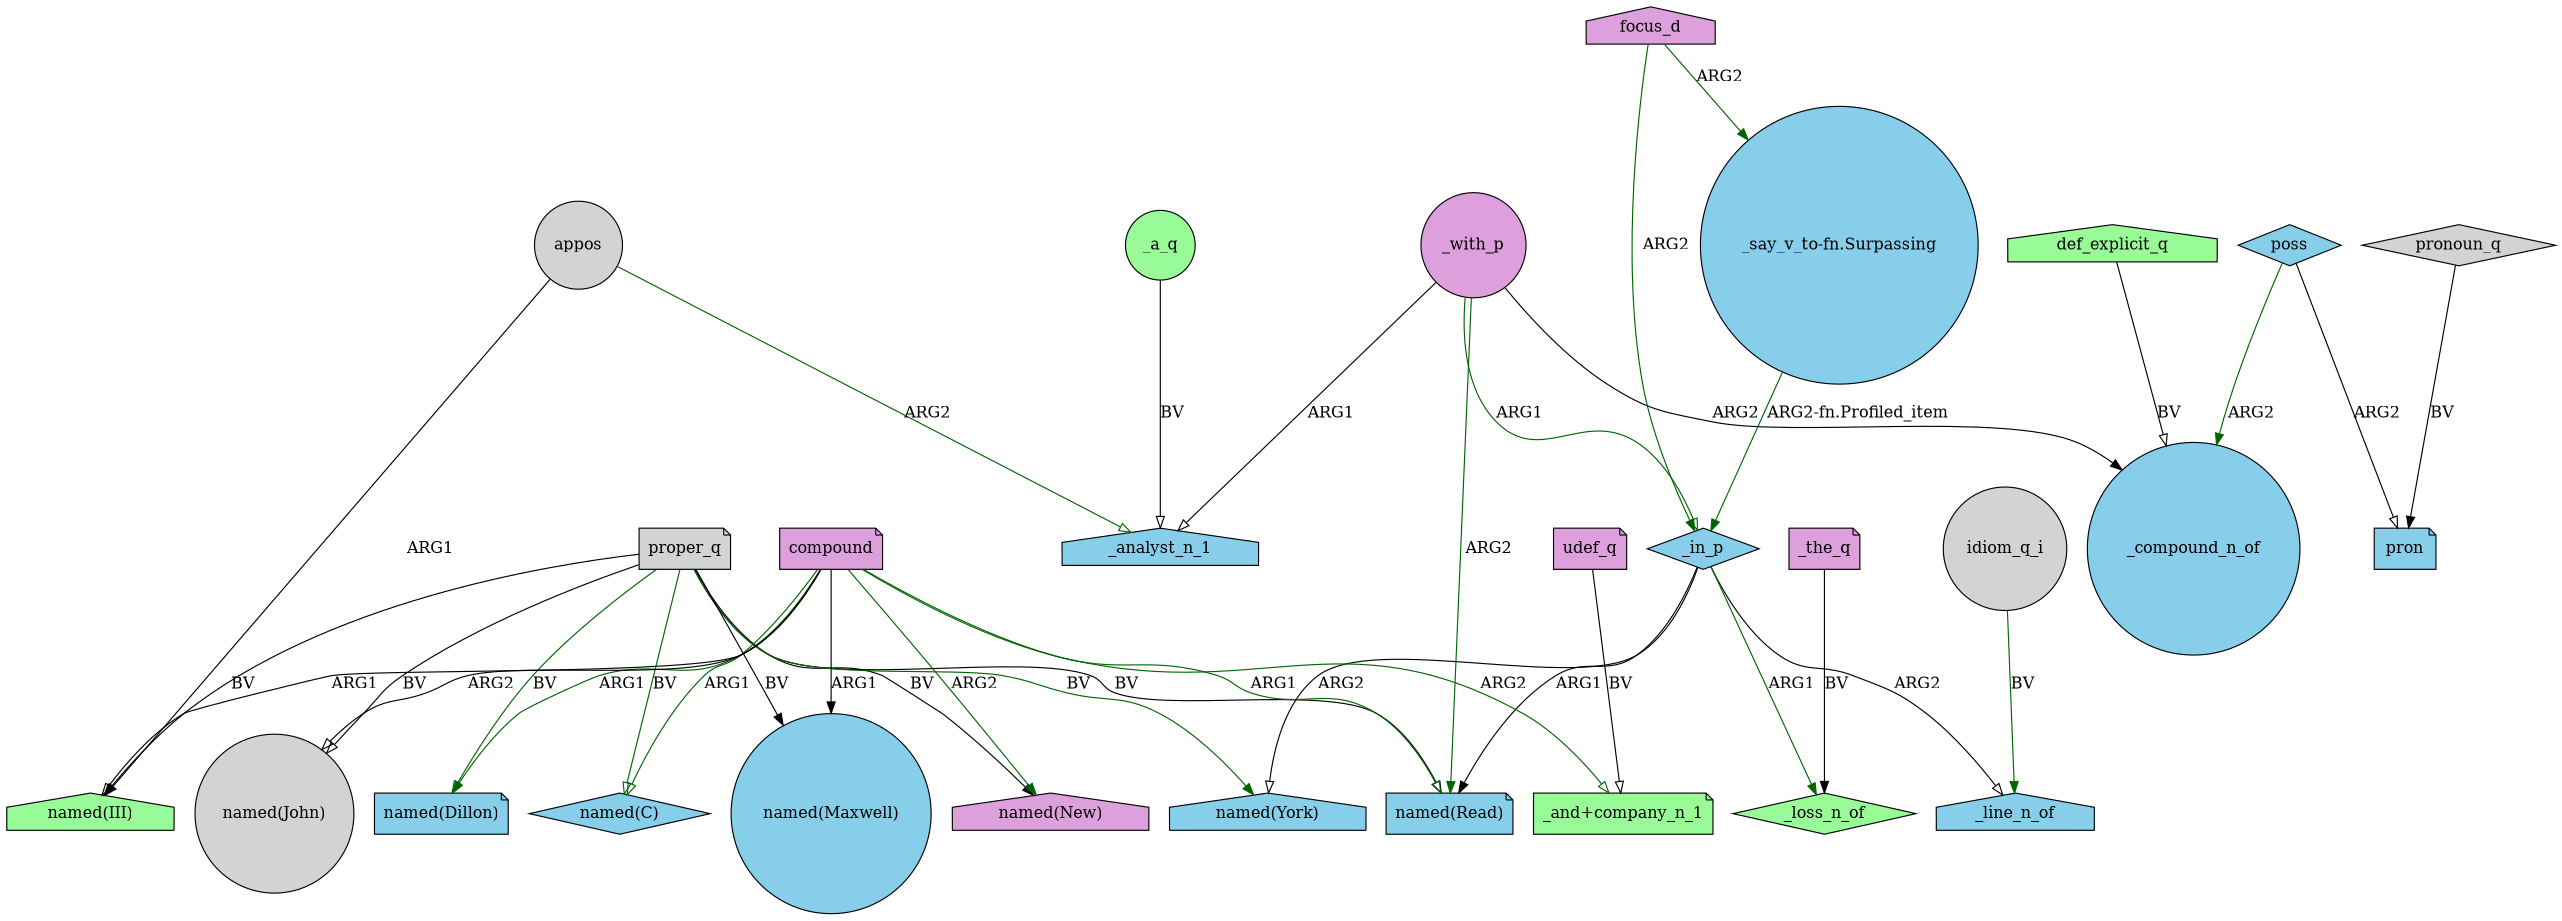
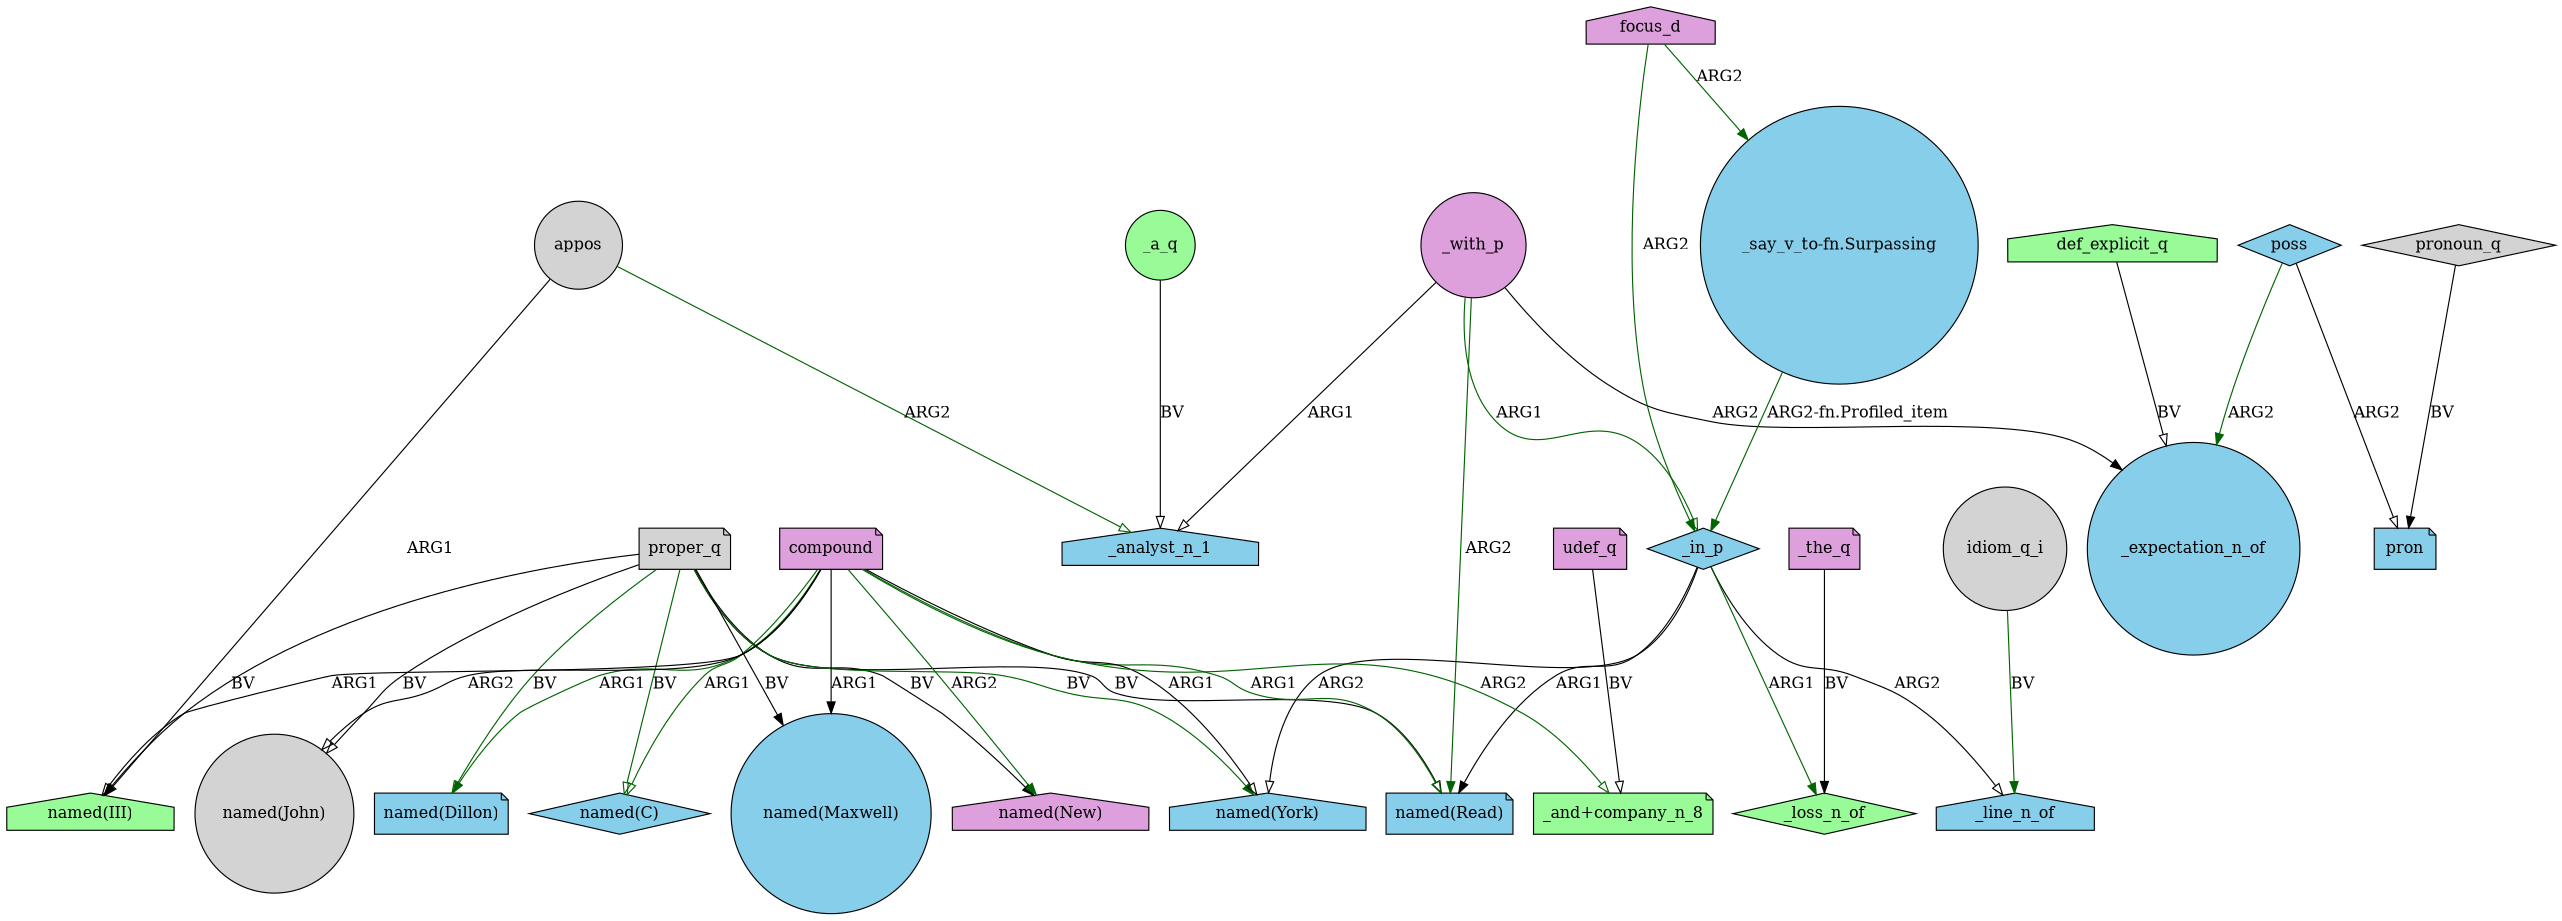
(2194, 549) -> (2194, 549)
none -> (1149, 679)
(1623, 814) -> (1623, 814)
